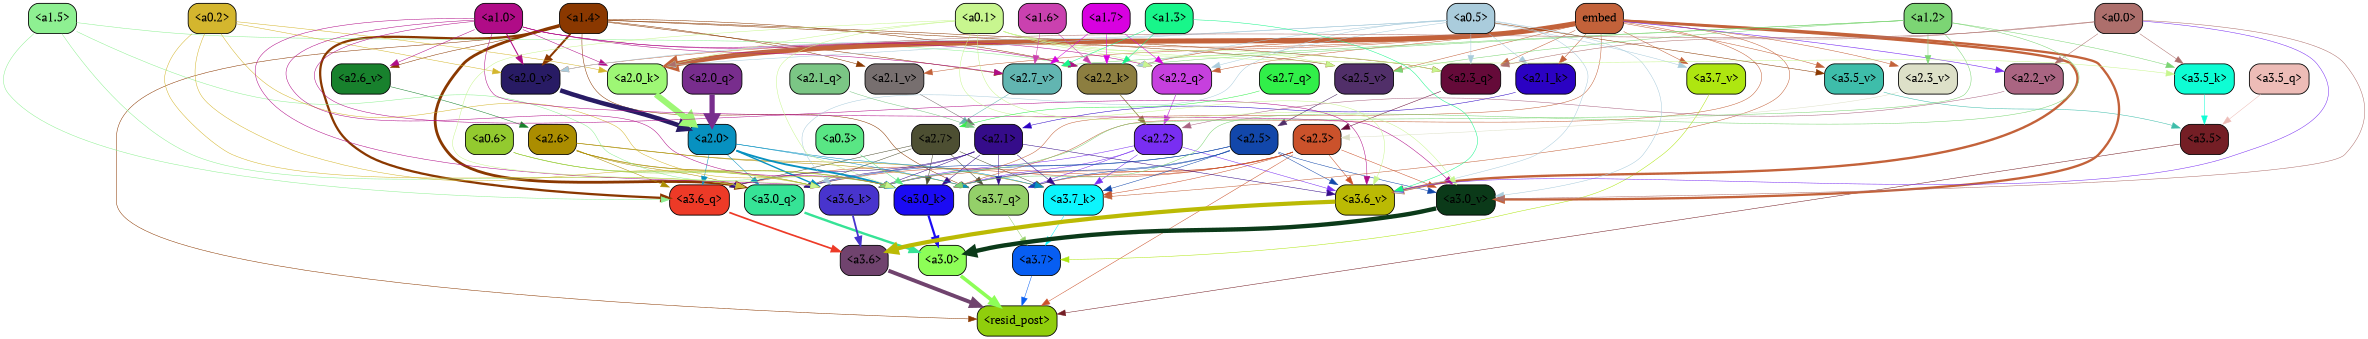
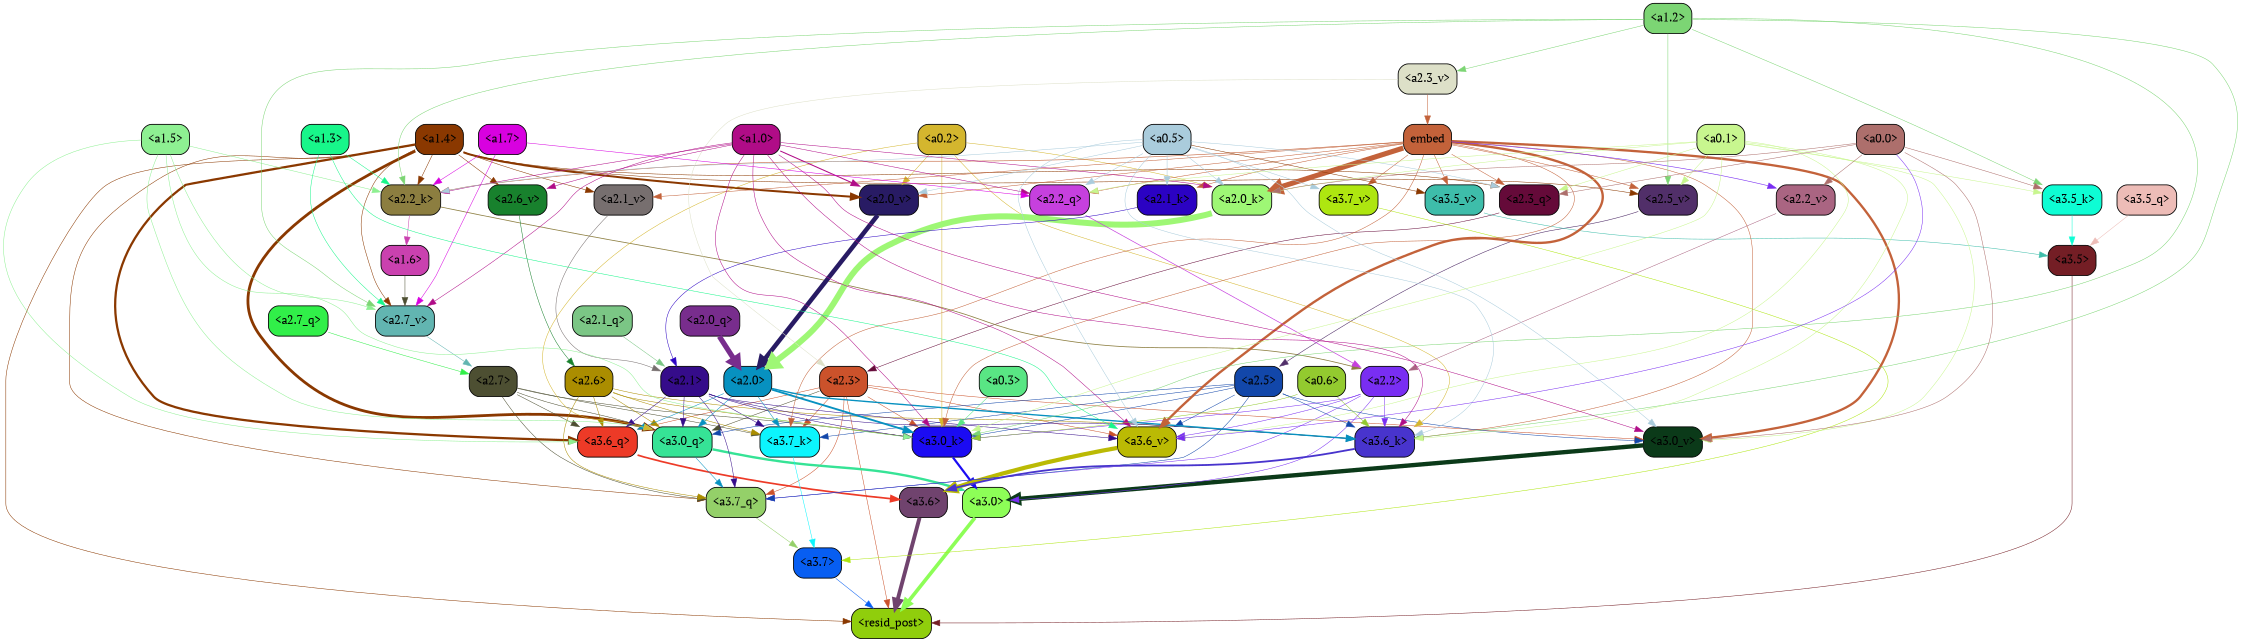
(1038, 45) -> (405, 287)
(1072, 46) -> (409, 223)
(1824, 49) -> (1428, 105)
(849, 163) -> (703, 466)
(1119, 167) -> (1247, 474)
(1053, 172) -> (770, 409)
none -> (241, 268)
